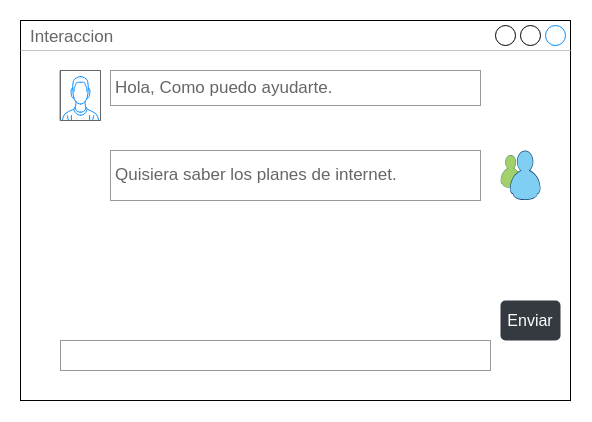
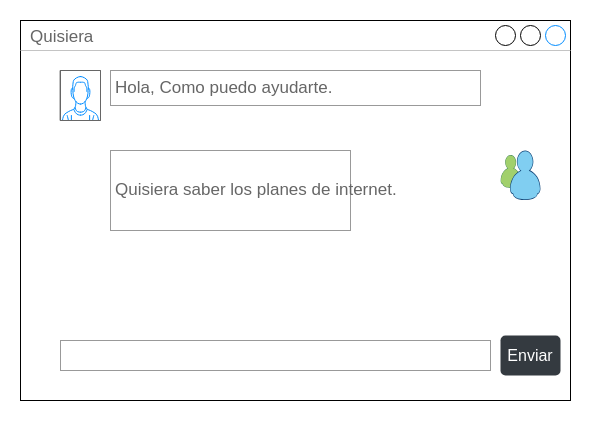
(81, 38) -> (64, 38)
(296, 176) -> (231, 191)
(531, 321) -> (531, 356)
